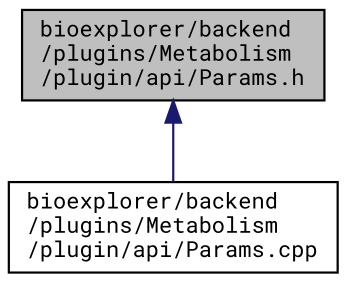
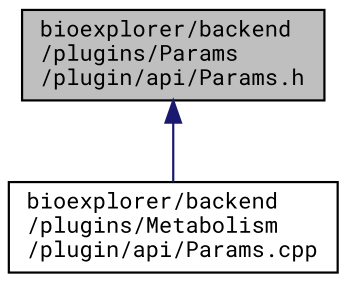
(173, 55) -> (173, 55)
